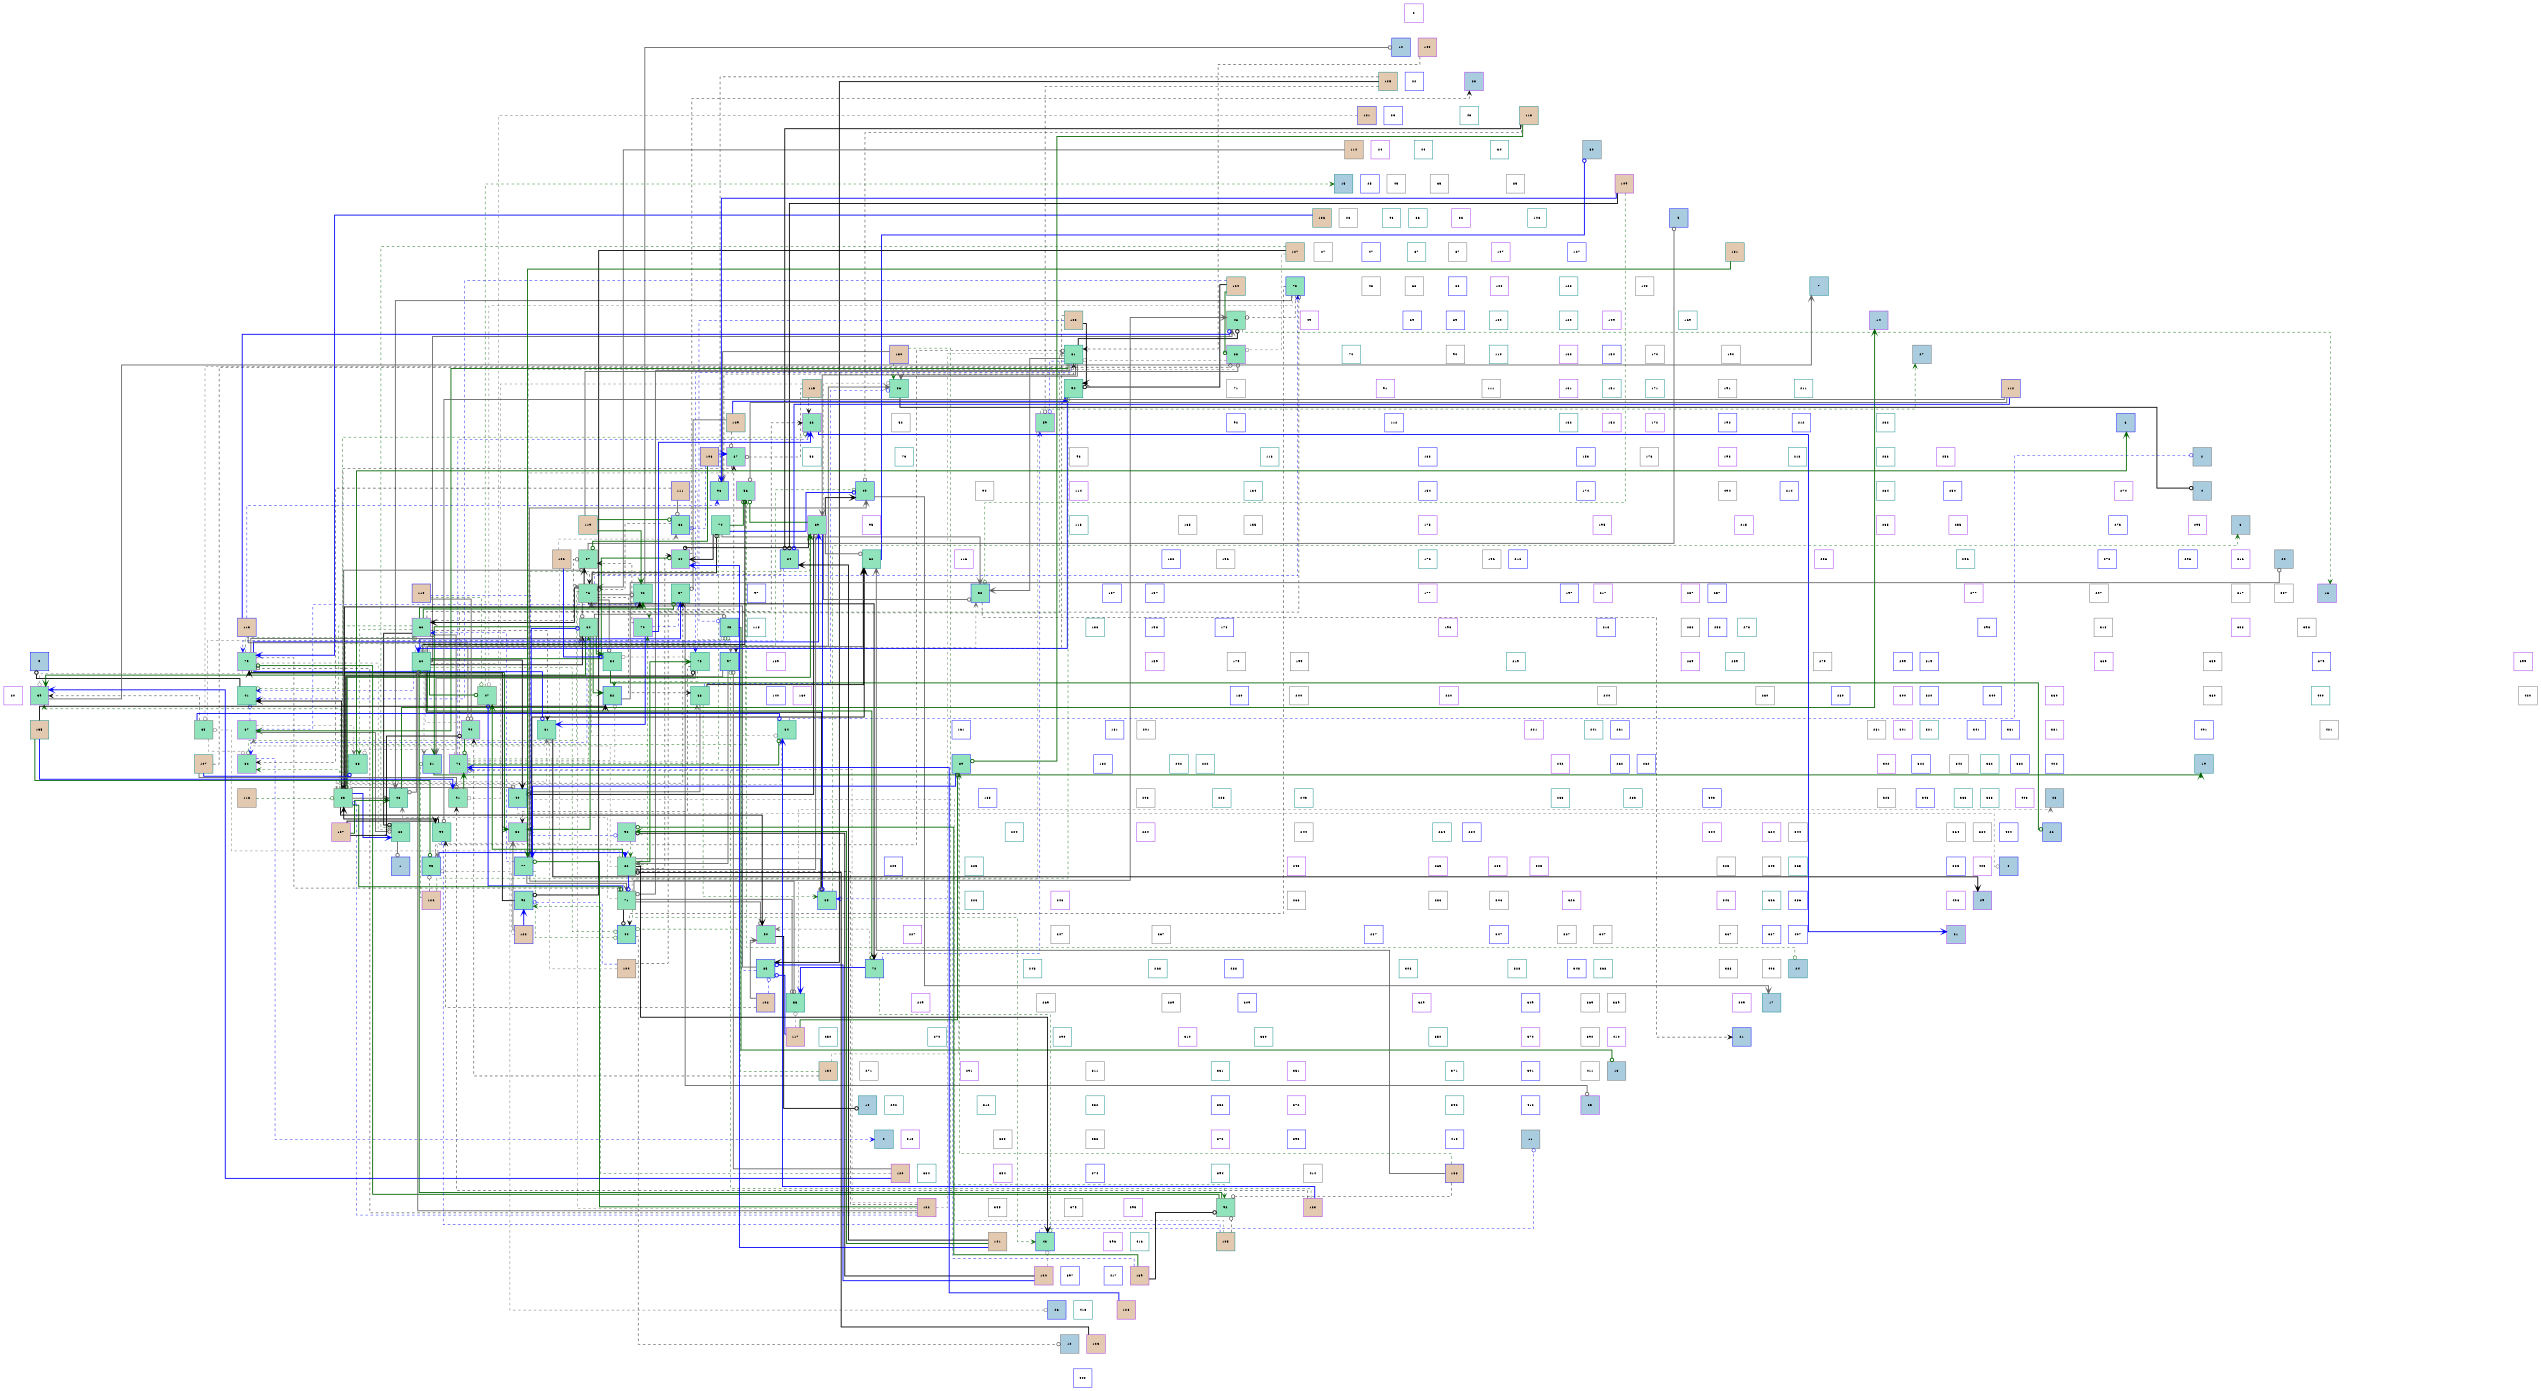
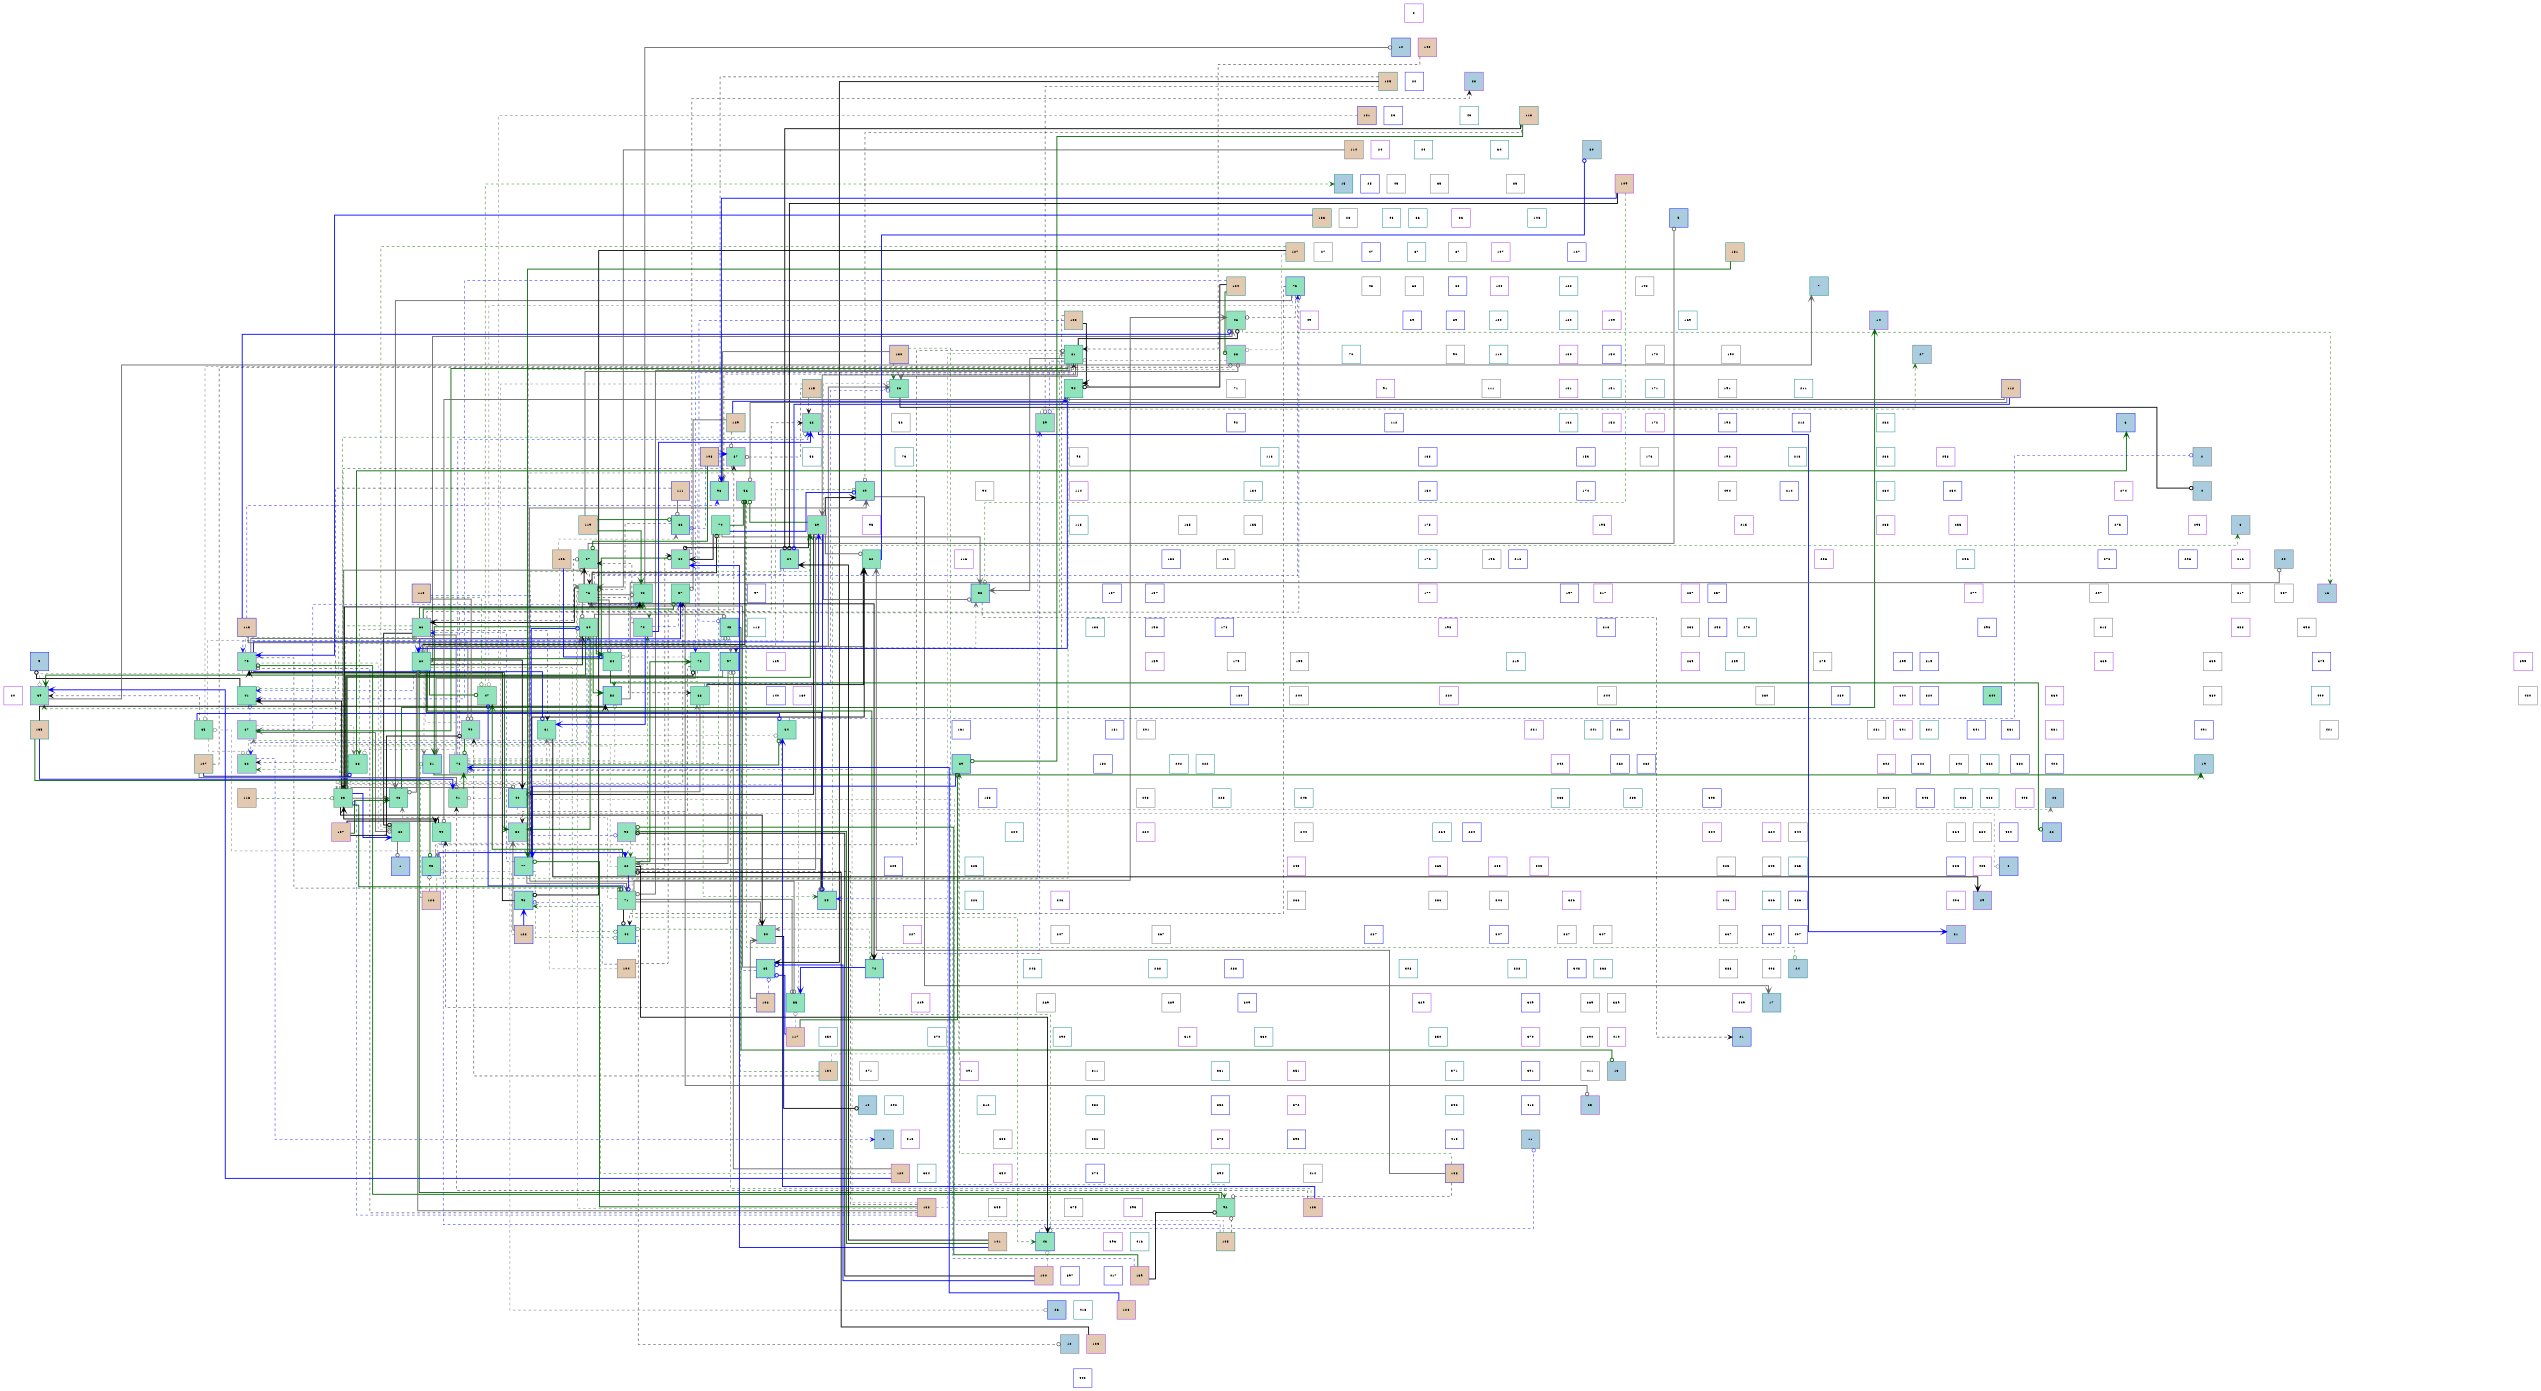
(1992, 696) -> (1992, 696)
(847, 1005) -> (847, 1005)
